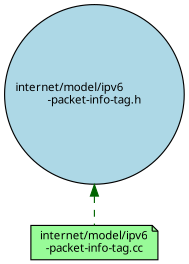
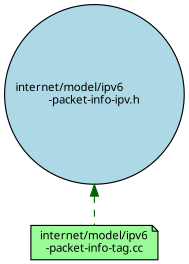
(94, 94) -> (94, 94)
